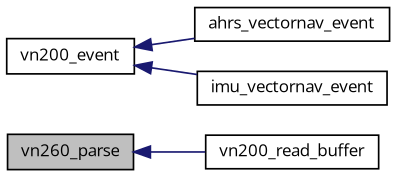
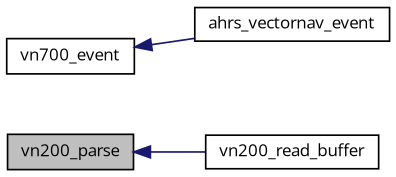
(71, 56) -> (71, 56)
(292, 88) -> none
(71, 152) -> (71, 152)
